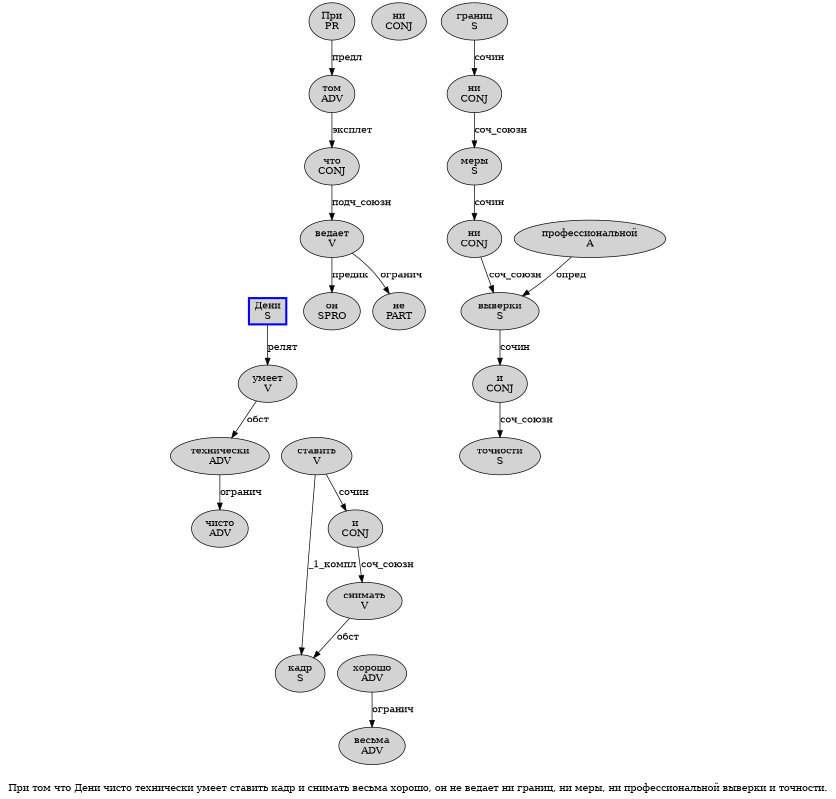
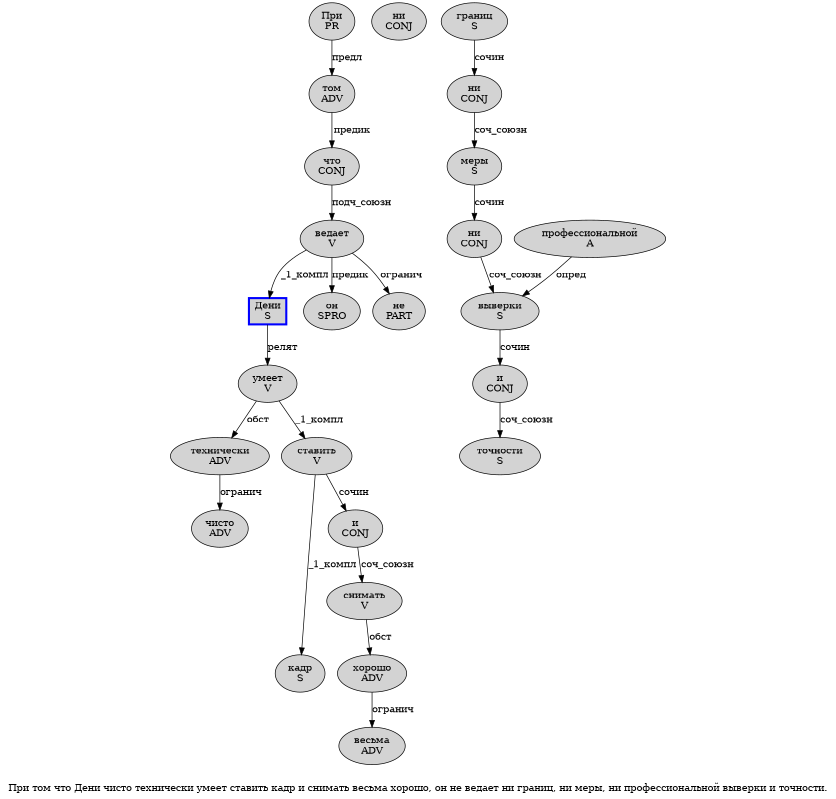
(352, 130) -> (352, 130)
none -> (284, 266)
none -> (290, 417)
(334, 635) -> (368, 634)
